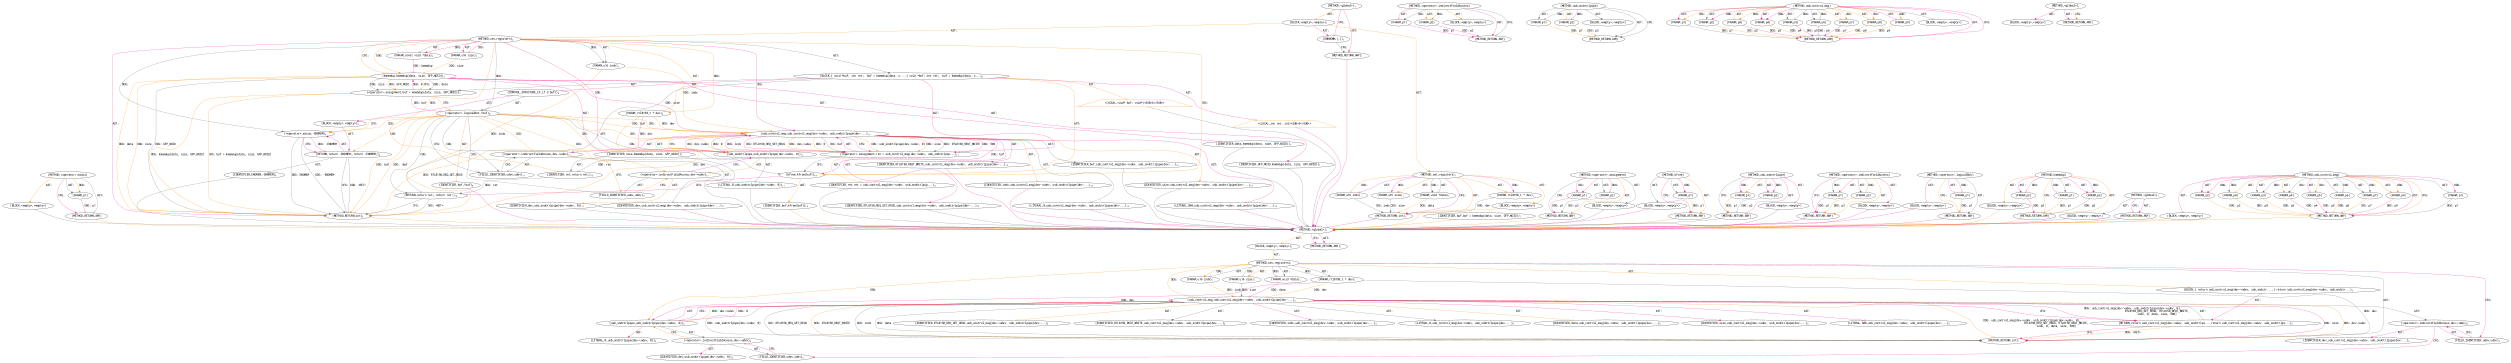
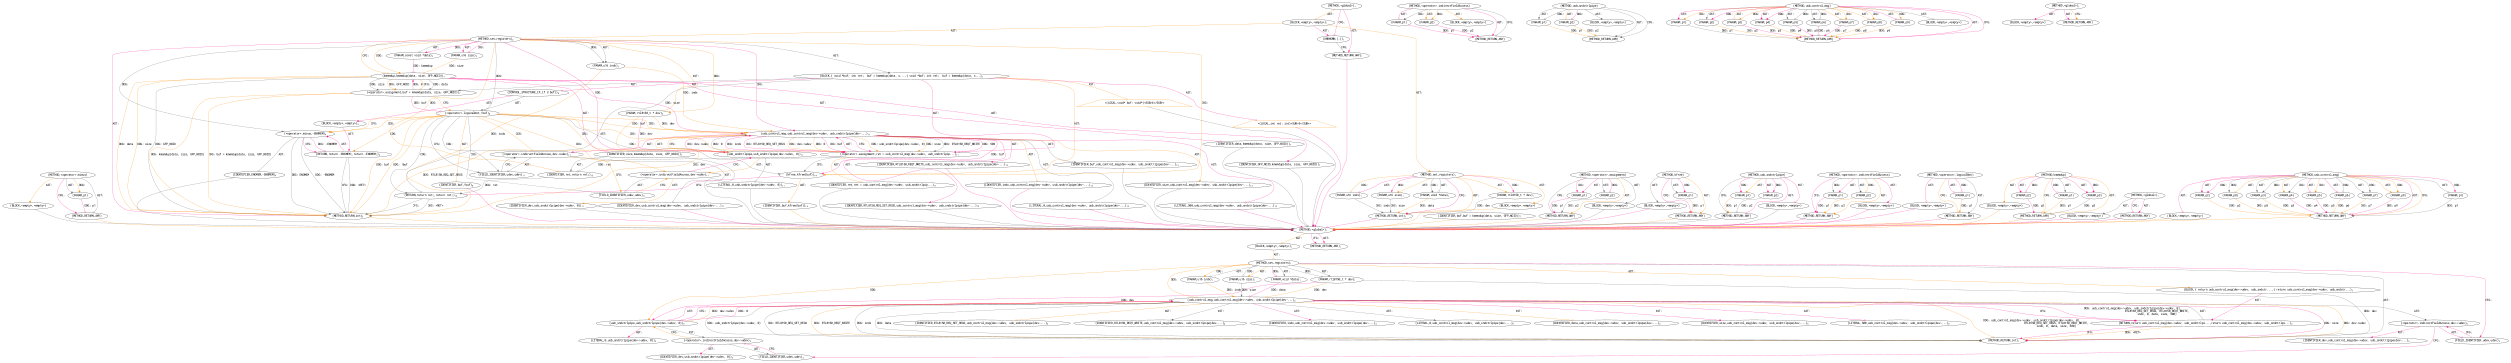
(302, 165) -> (277, 153)
